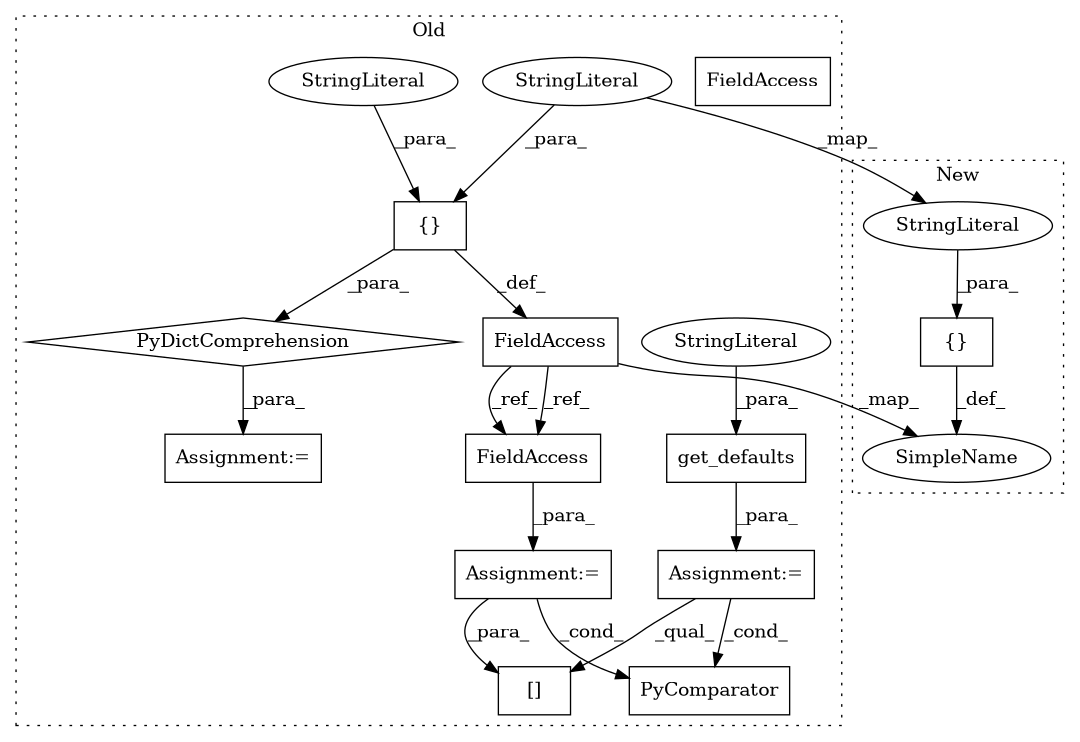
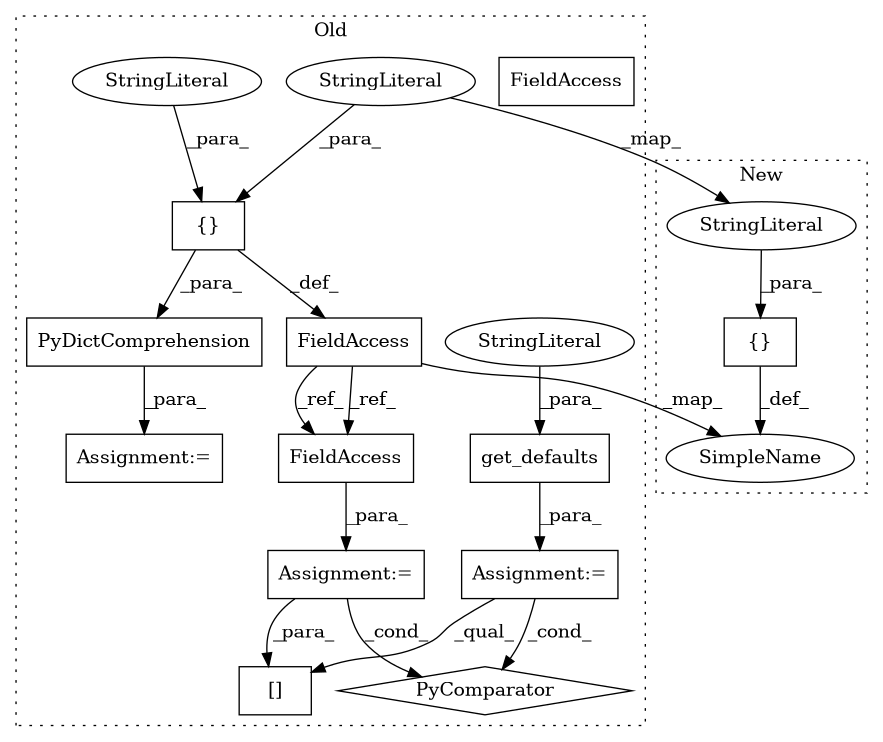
(243, 342) -> (144, 342)
(709, 691) -> (485, 691)
